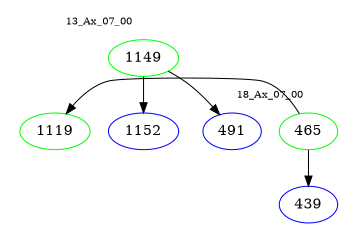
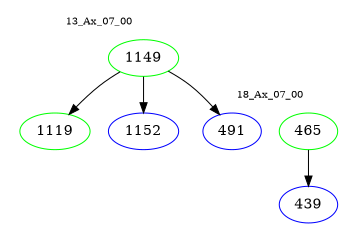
(195, 78) -> (97, 88)
